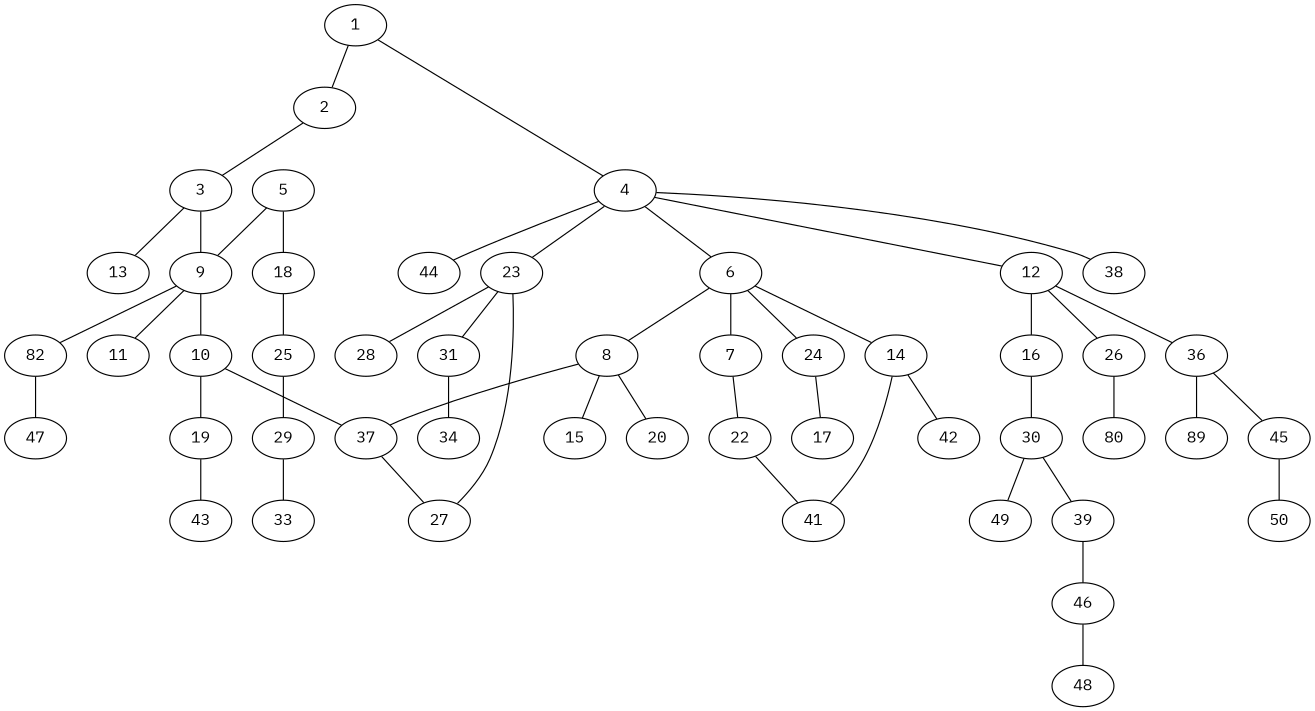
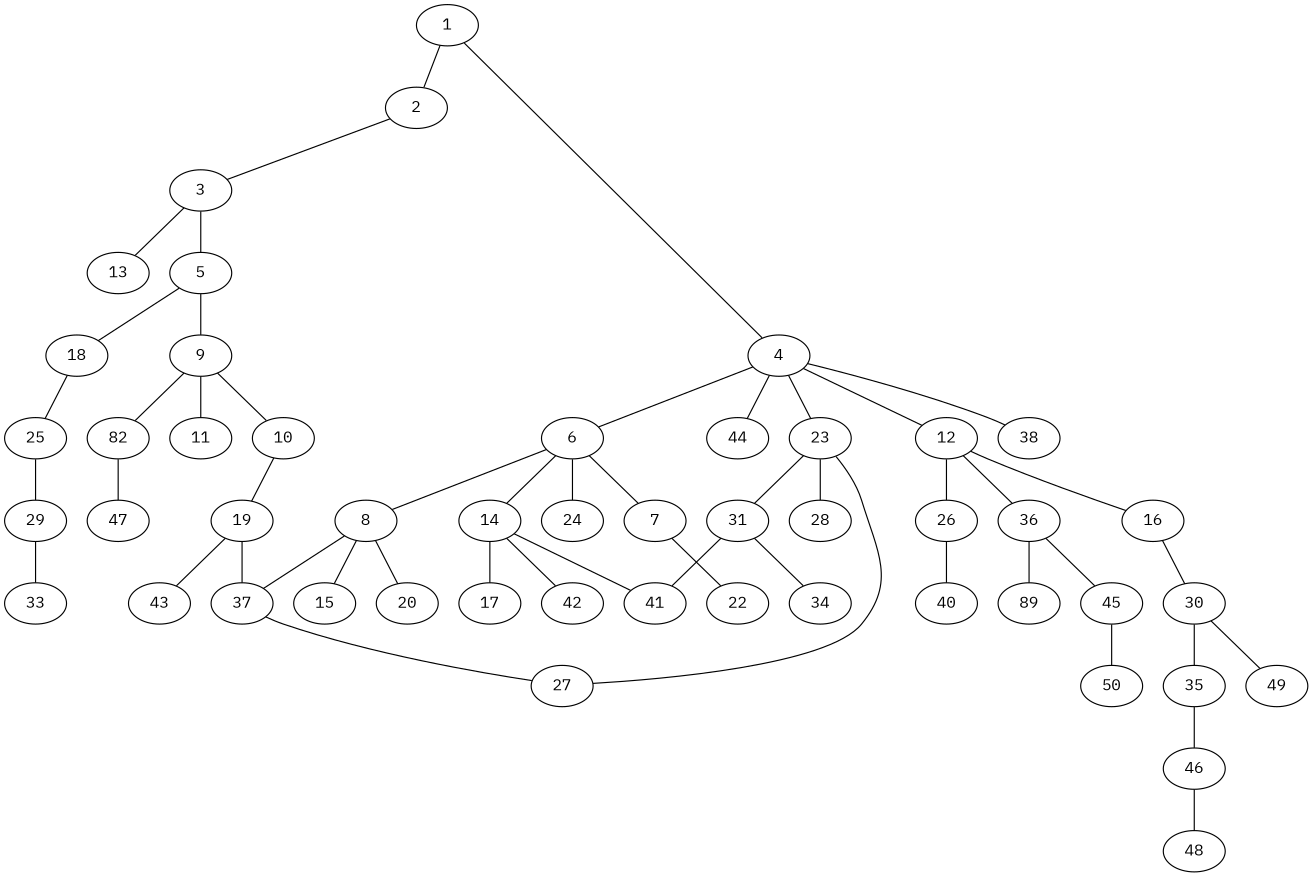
(201, 232) -> (201, 232)
(275, 393) -> (242, 562)
(818, 397) -> (490, 562)
(1114, 438) -> (946, 603)
(777, 480) -> (701, 557)
(1083, 521) -> (1194, 686)
